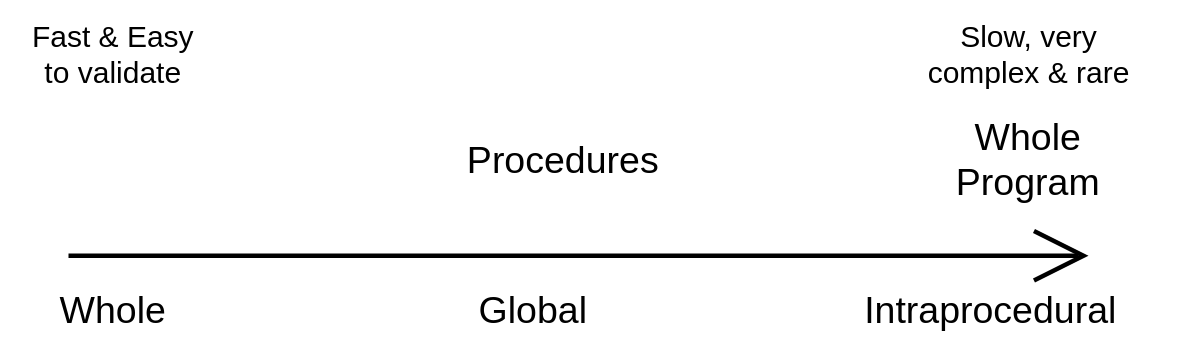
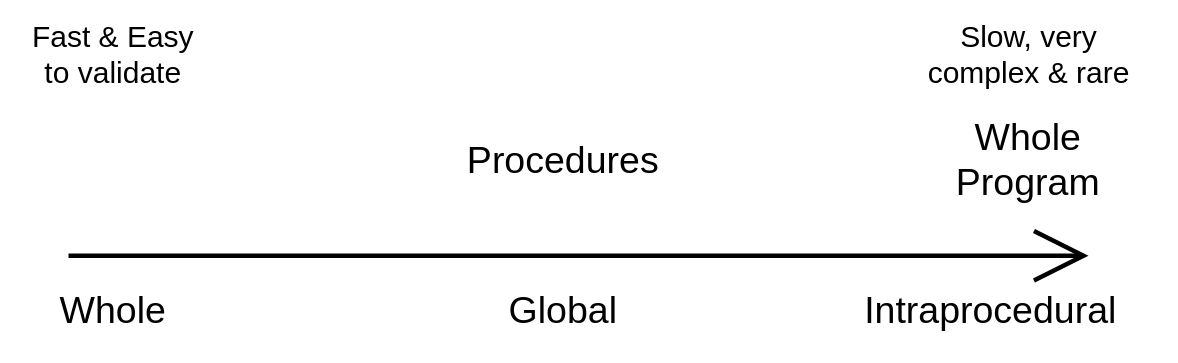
(533, 308) -> (563, 308)
